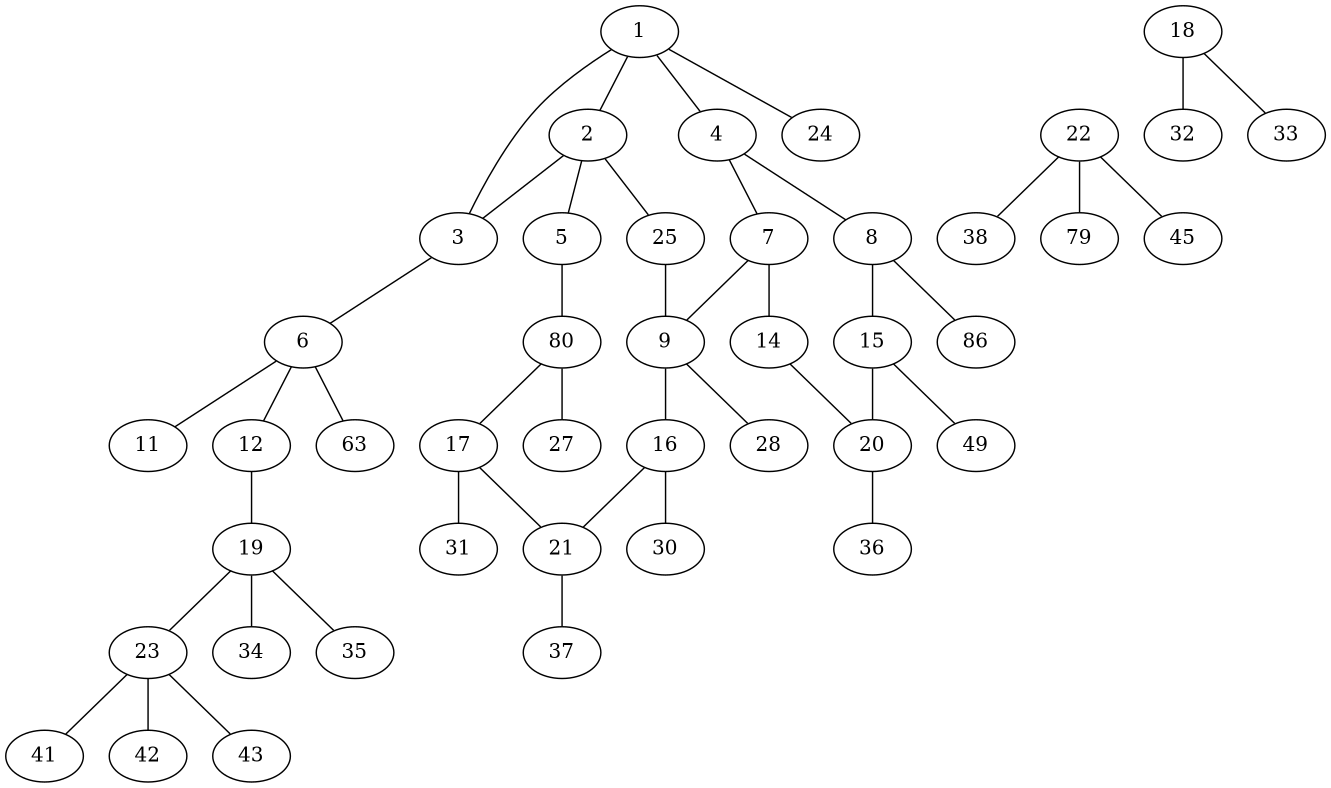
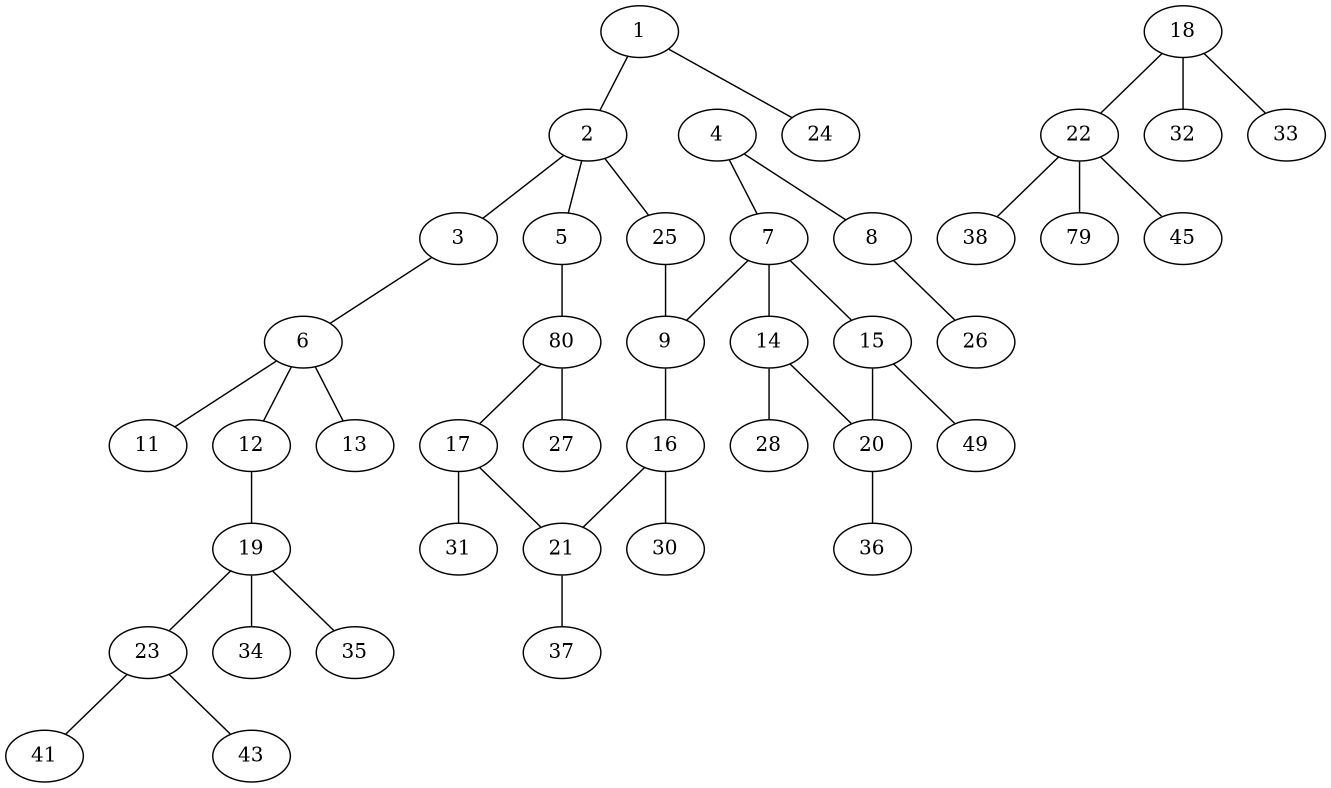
(679, 83) -> none
none -> (1131, 83)
(527, 120) -> none
(873, 291) -> (821, 290)
(976, 342) -> (976, 342)
(717, 394) -> (769, 394)
(355, 446) -> (355, 446)
(148, 756) -> none
